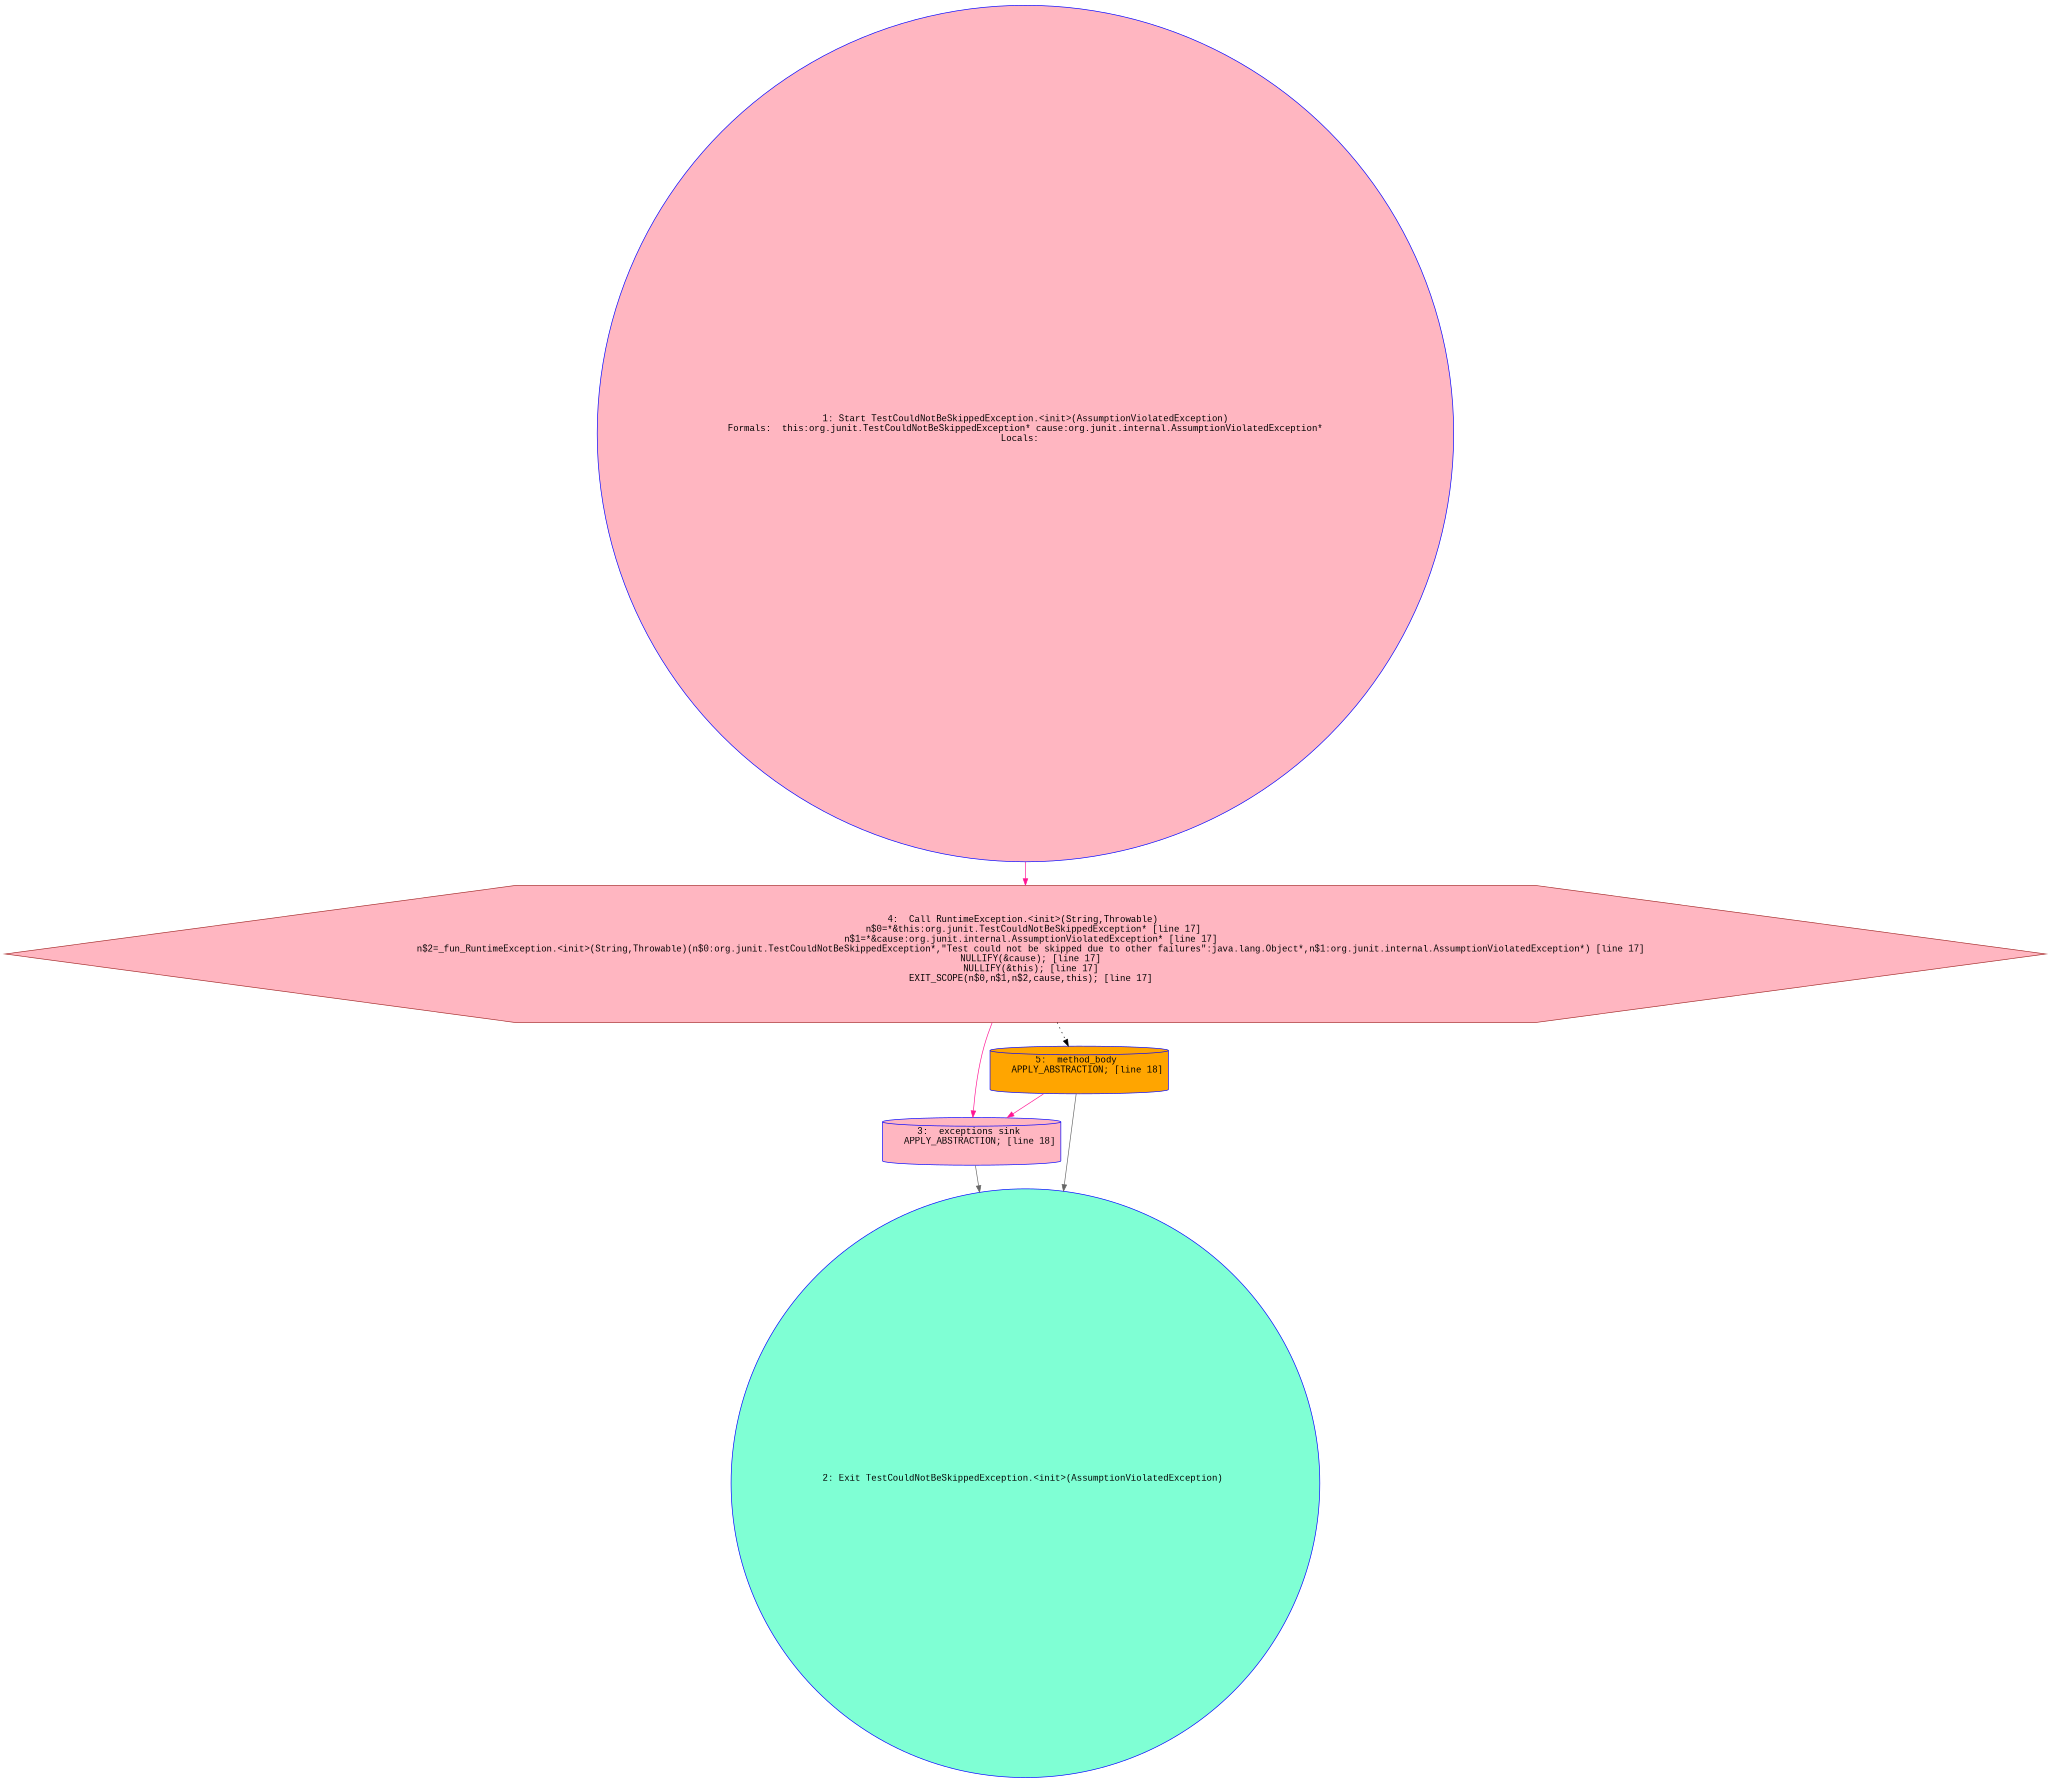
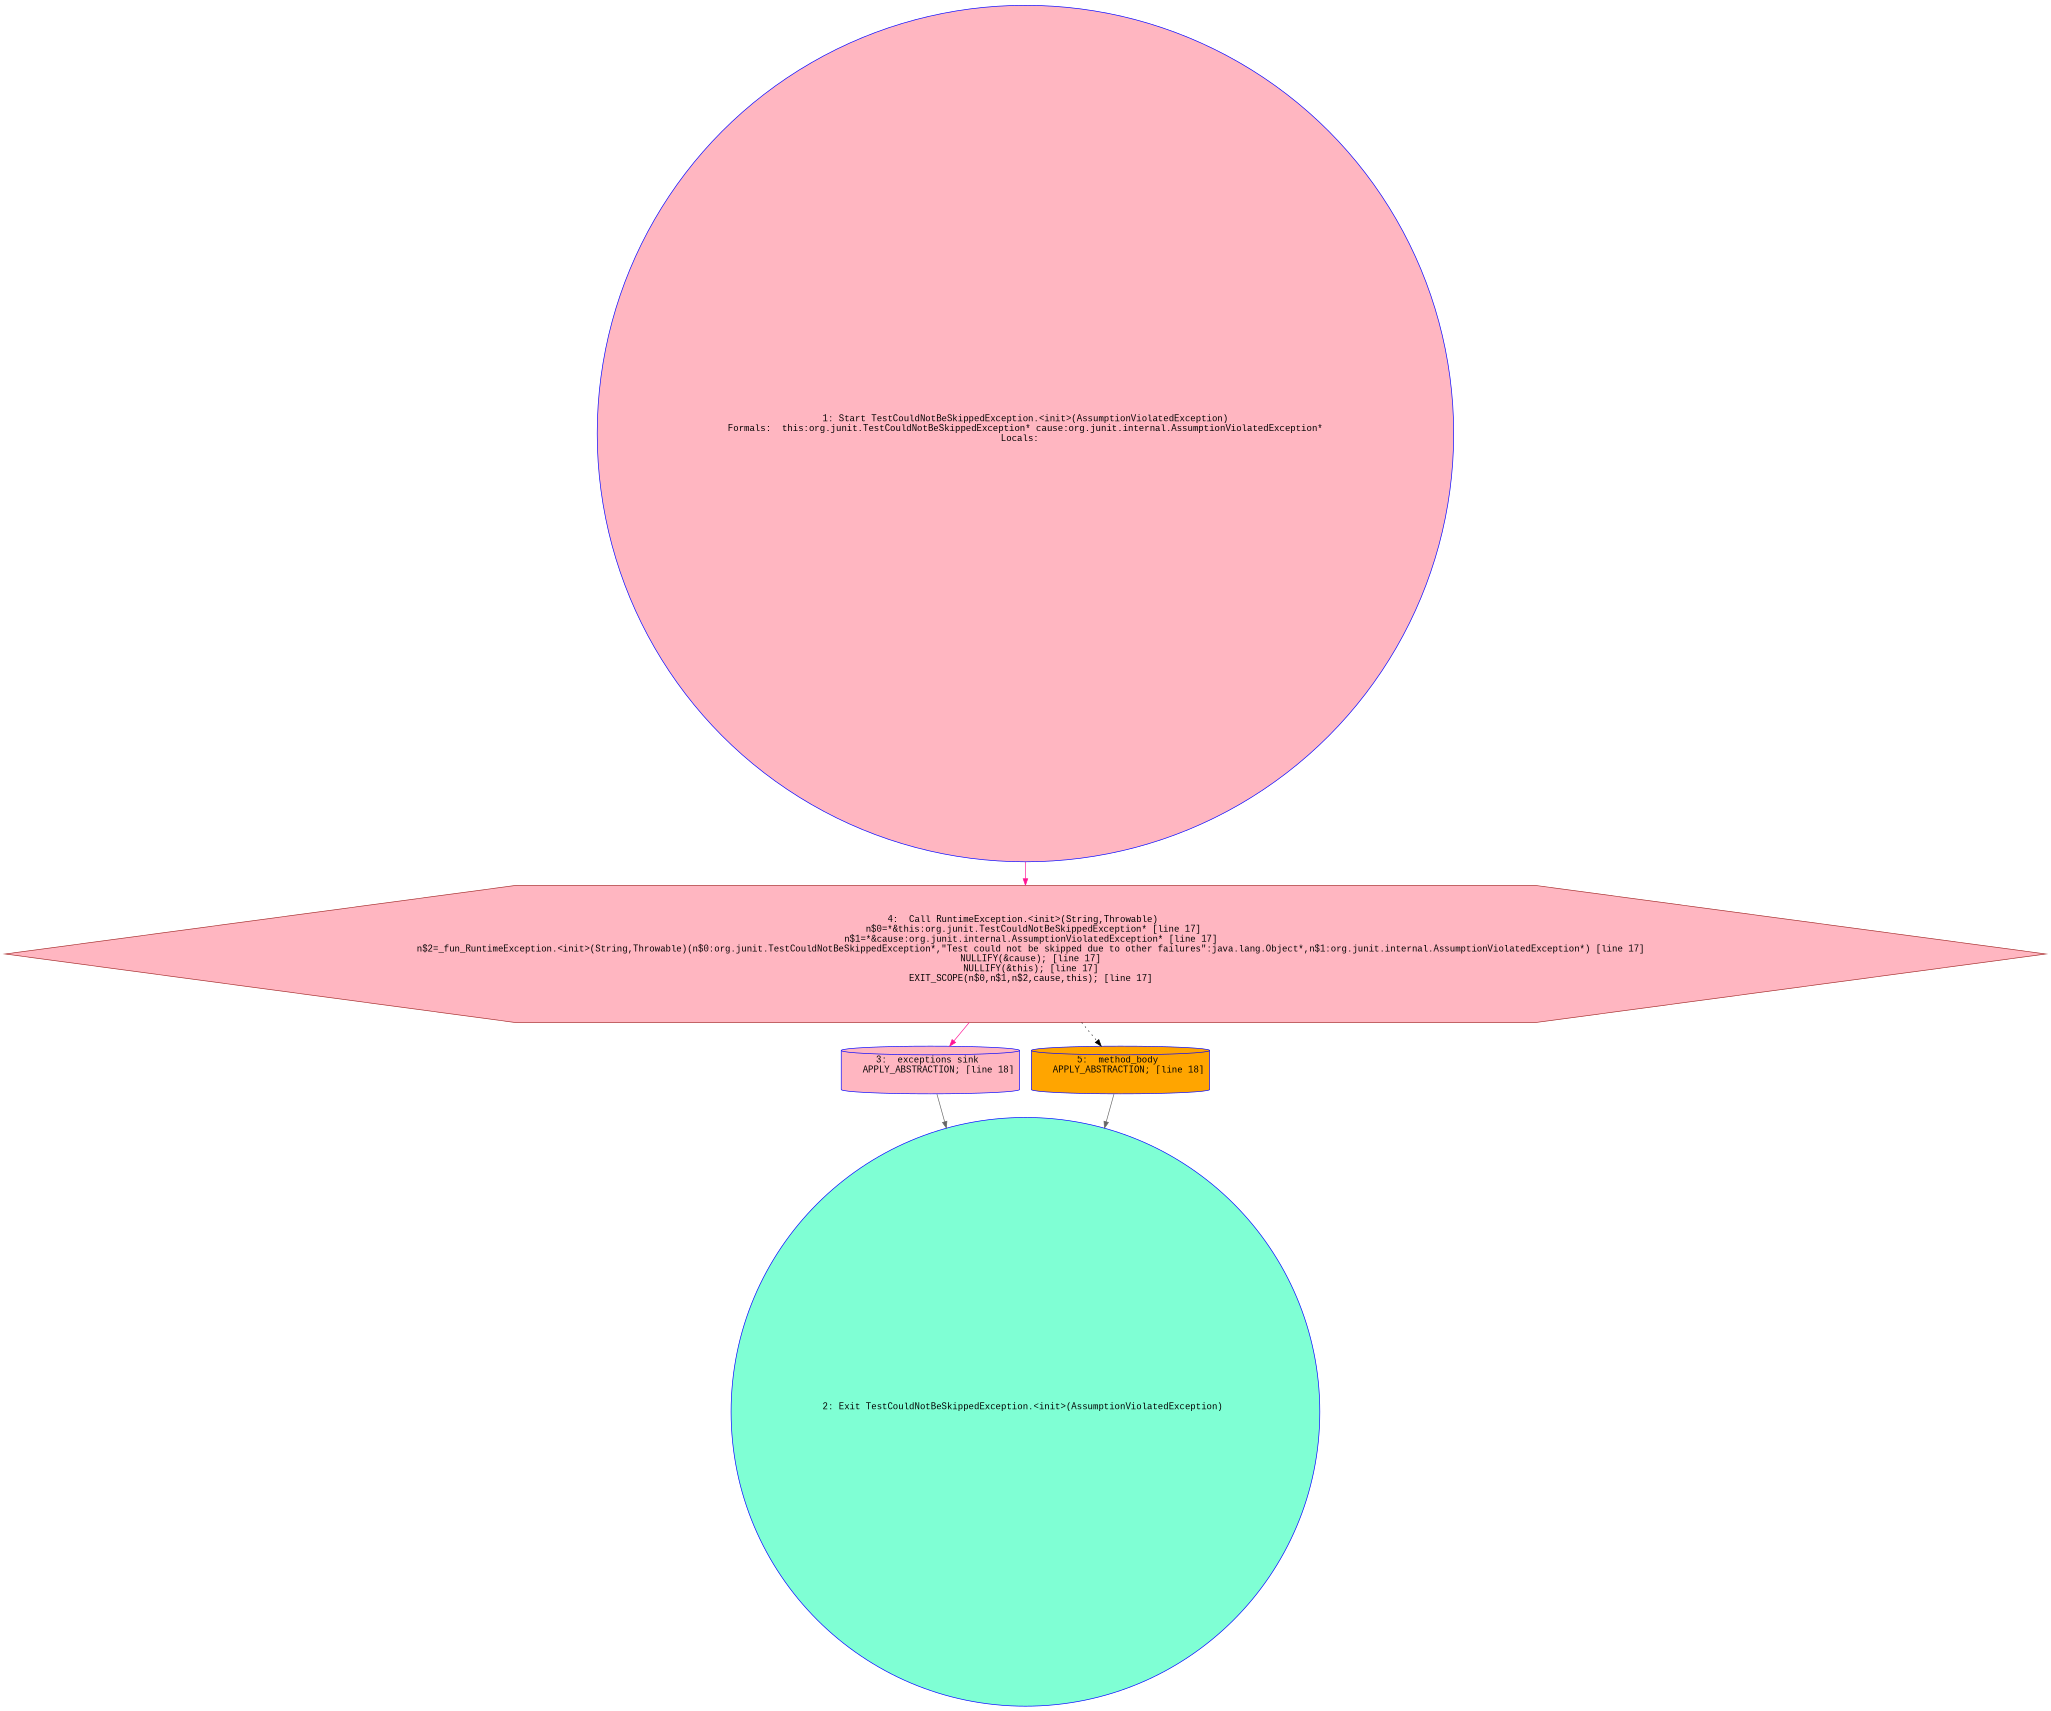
(1028, 1104) -> none
